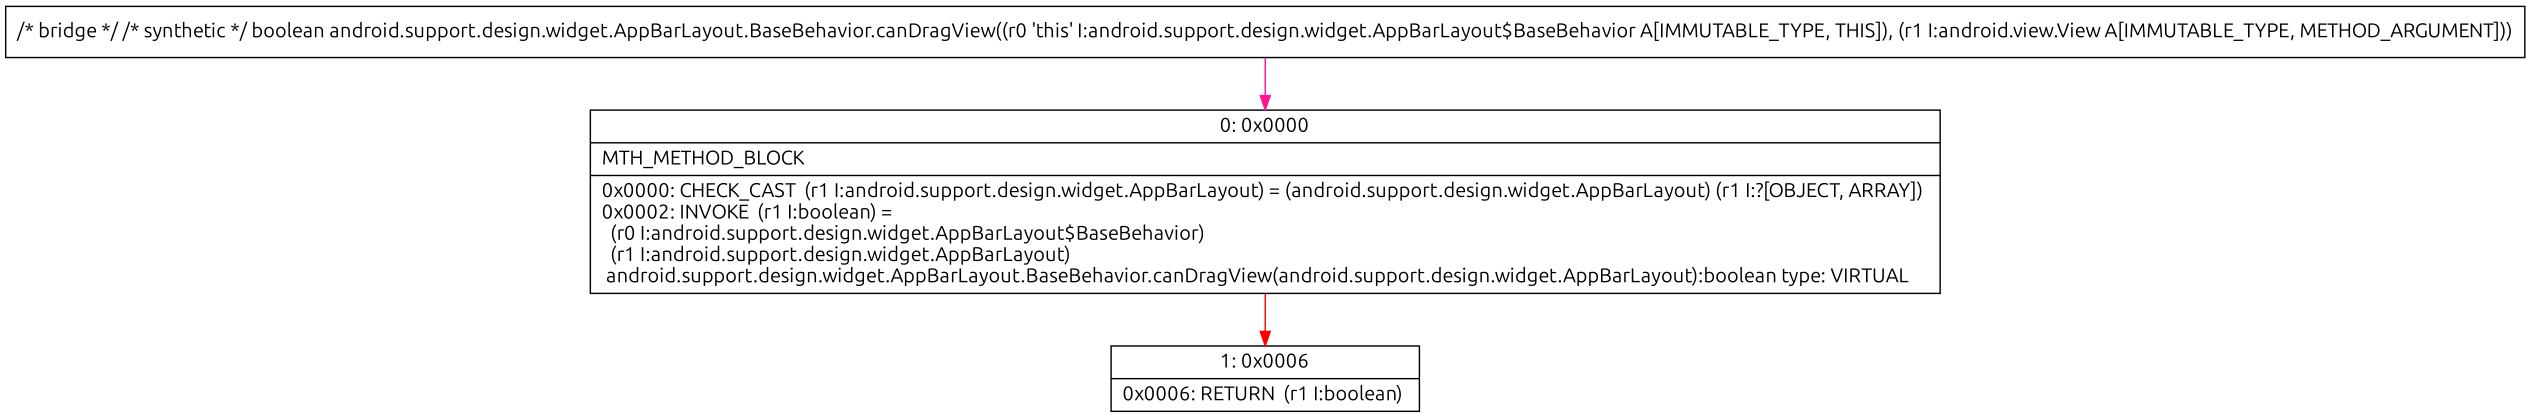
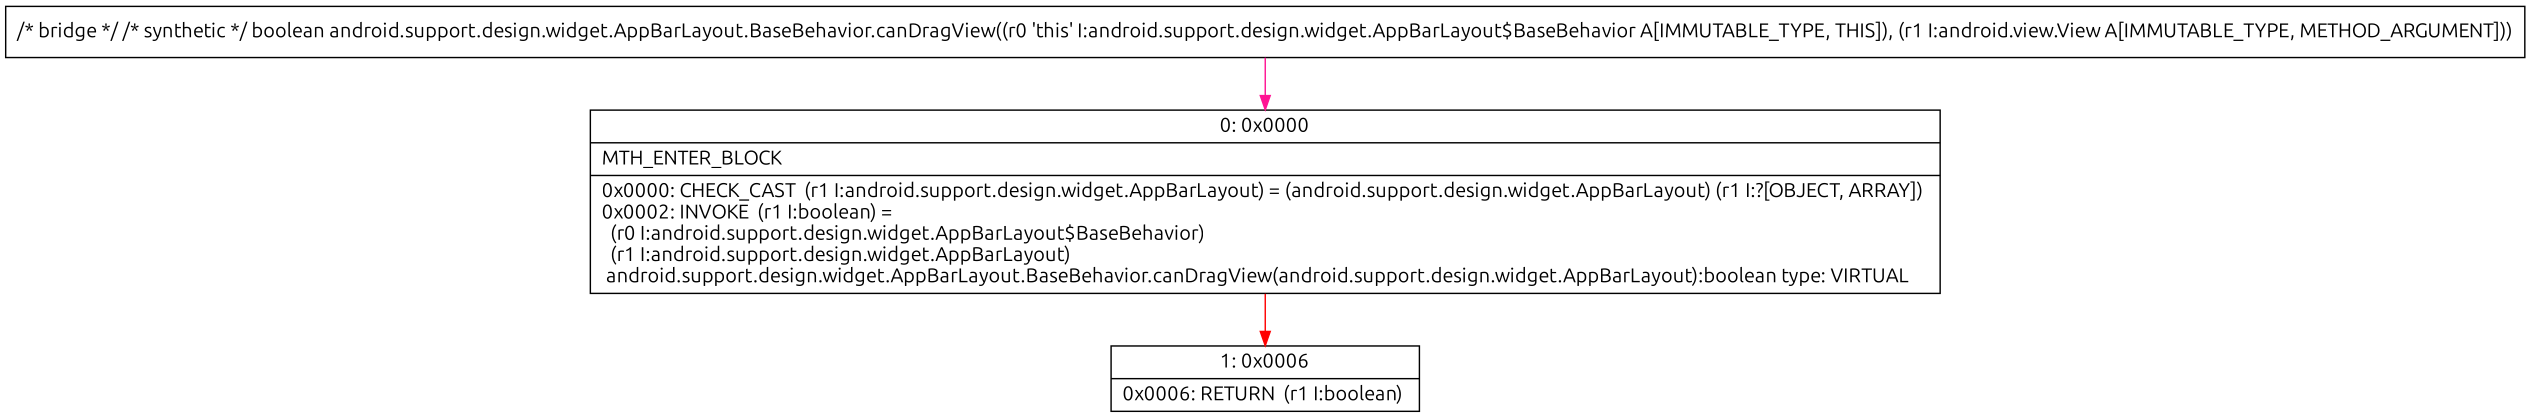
(703, 158) -> (692, 158)
